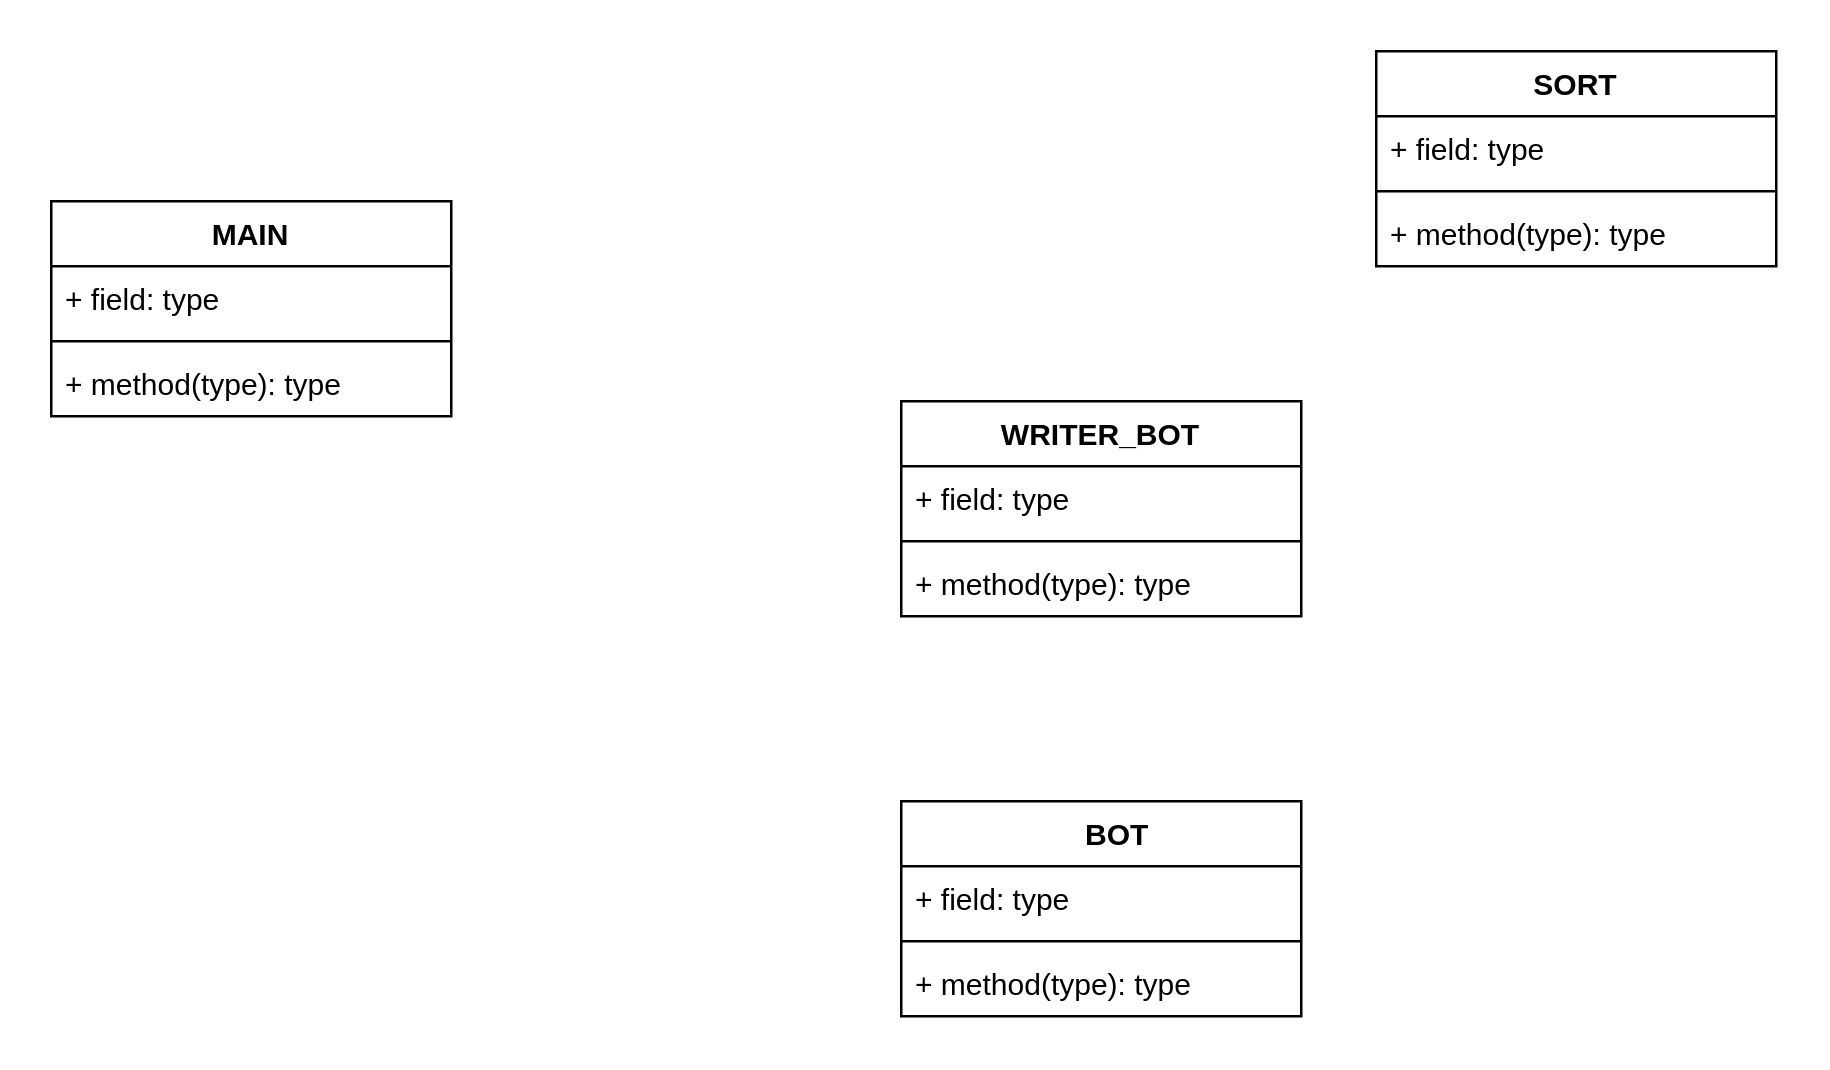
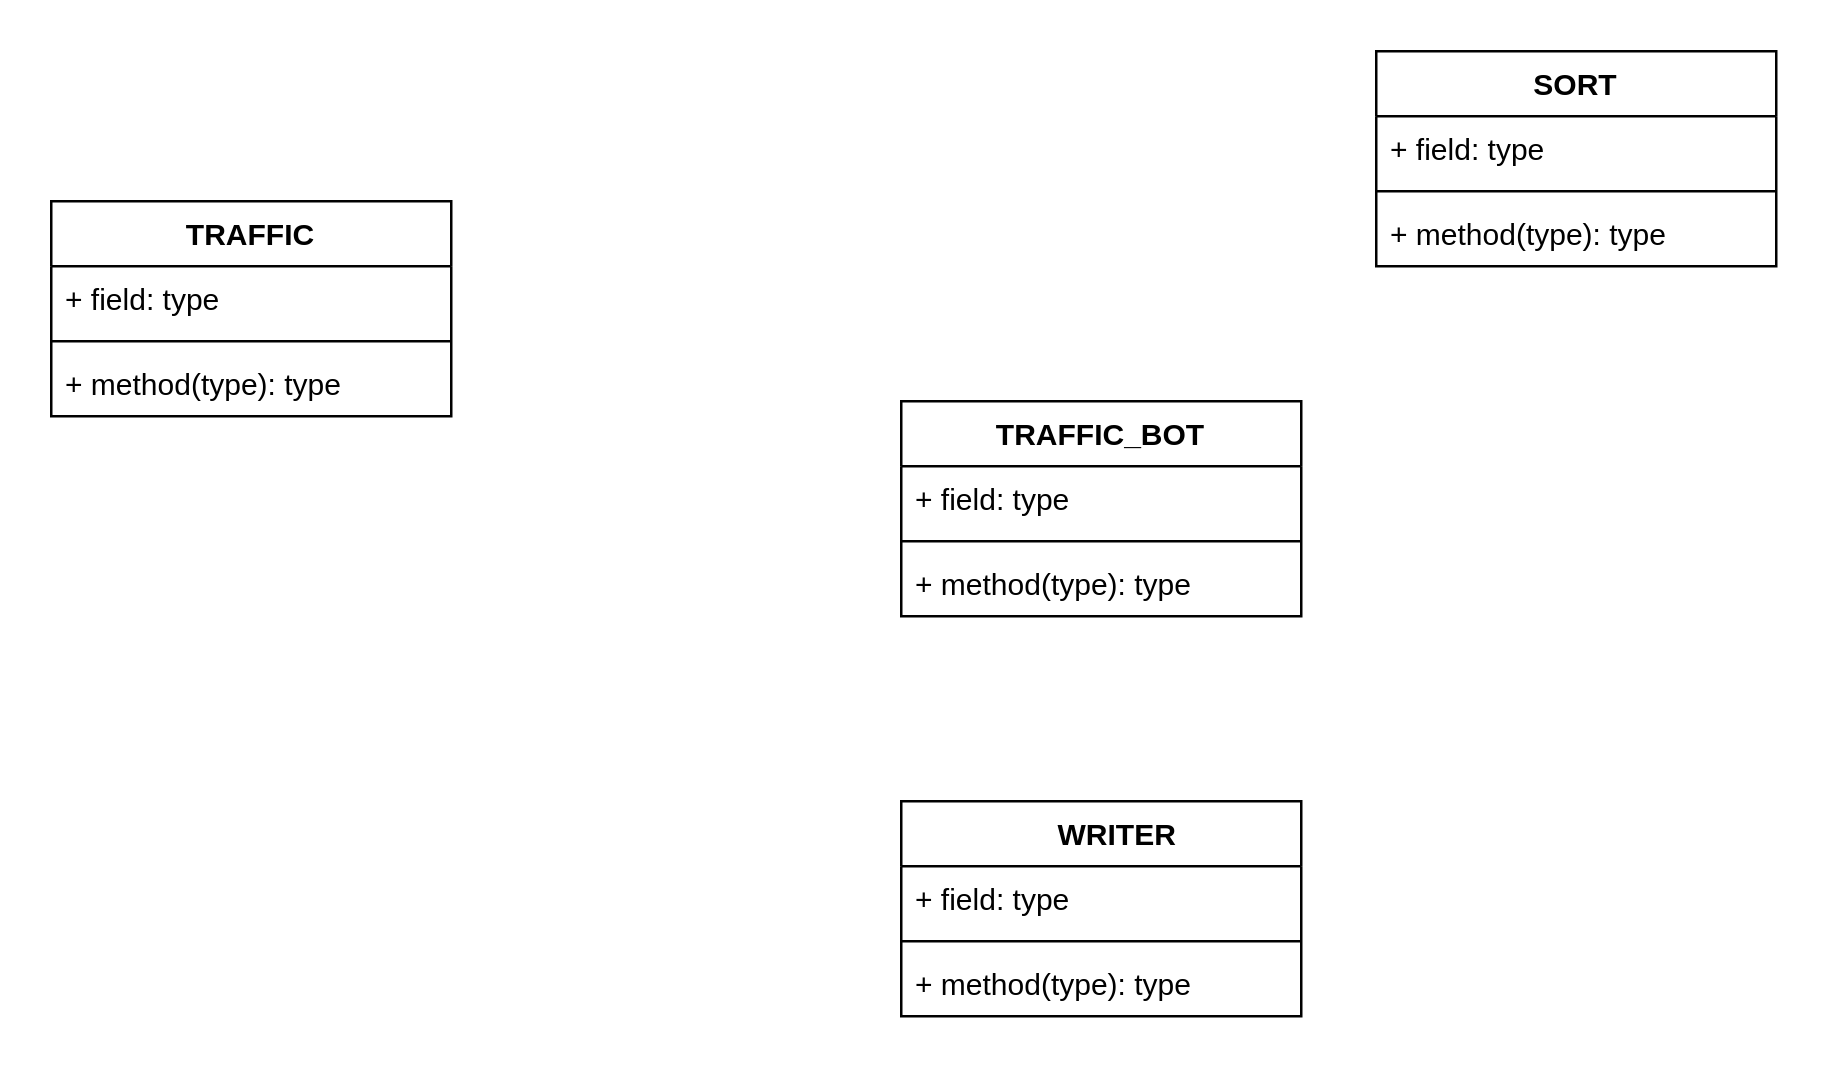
(250, 235) -> (250, 235)
(1100, 435) -> (1100, 435)
(1100, 835) -> (1100, 835)
